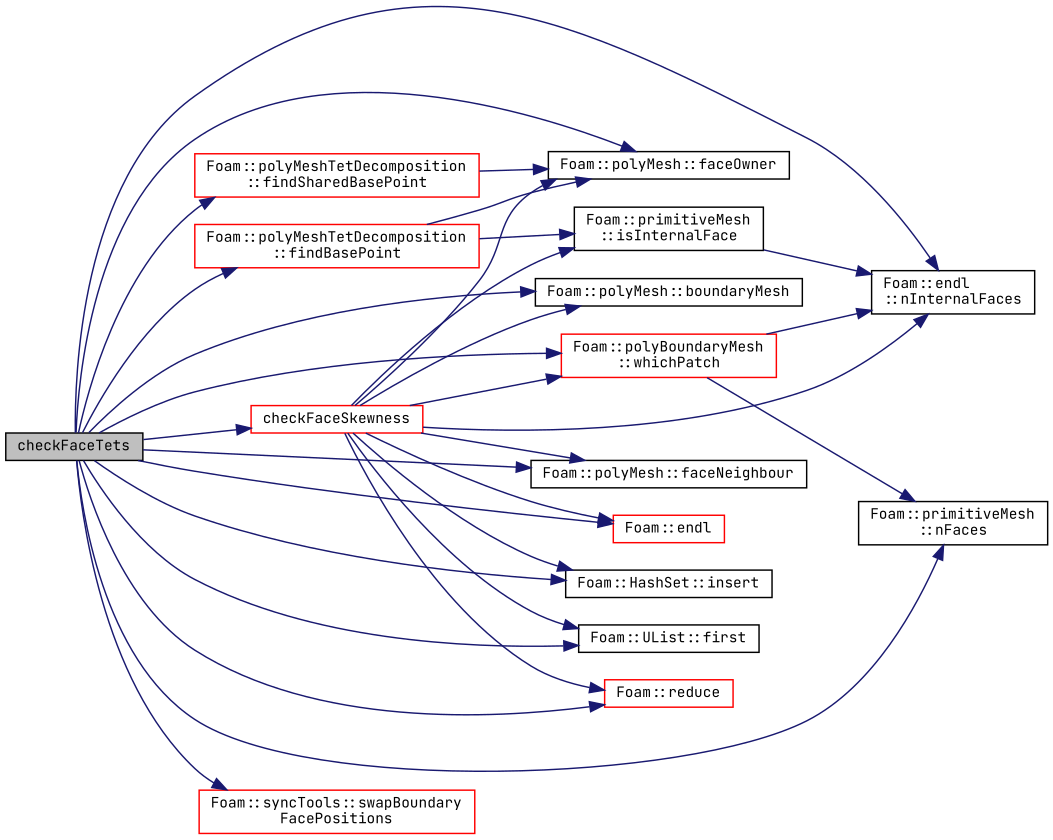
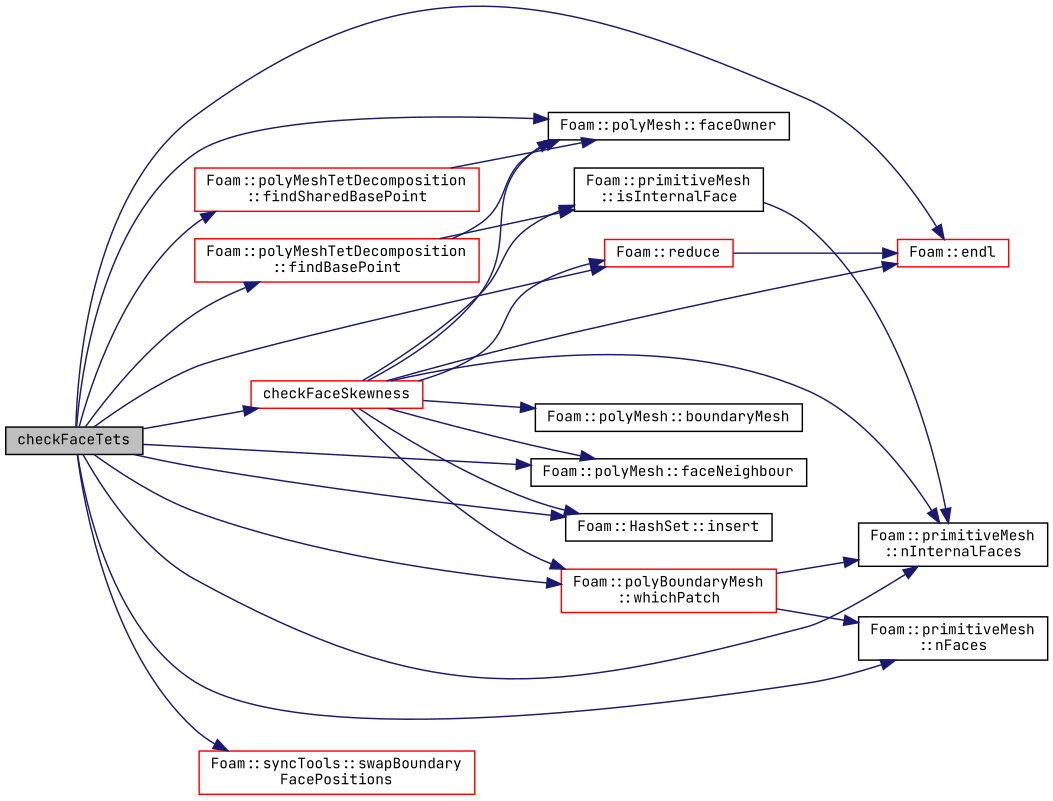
none -> (808, 253)
(953, 292) -> (953, 545)
(290, 324) -> none
(669, 639) -> none
